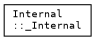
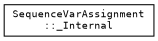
(48, 20) -> (79, 20)
